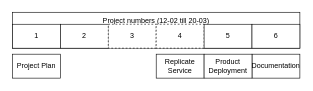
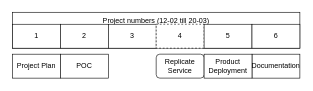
(132, 36) -> (132, 36)
none -> (84, 66)
(180, 66) -> (180, 66)
